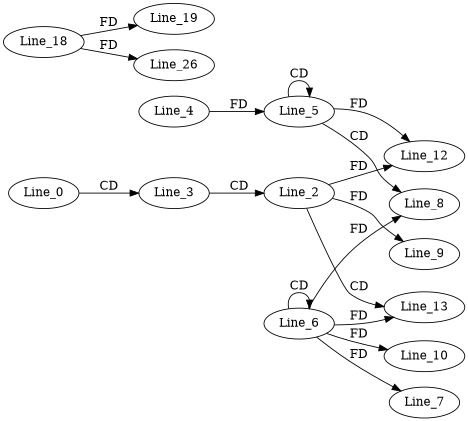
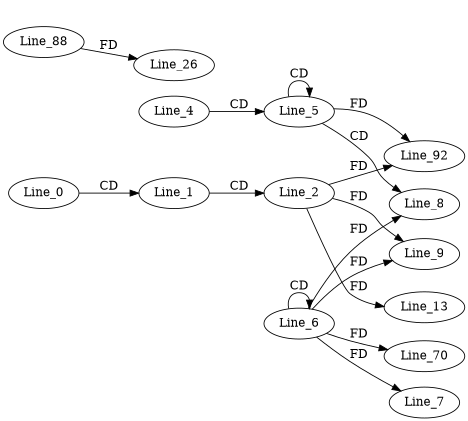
(174, 19) -> none
(44, 42) -> (44, 42)
(239, 105) -> (239, 105)
(424, 156) -> (424, 156)
(174, 193) -> (174, 193)
(359, 287) -> (359, 287)
(360, 324) -> (346, 279)
(424, 356) -> (424, 356)
